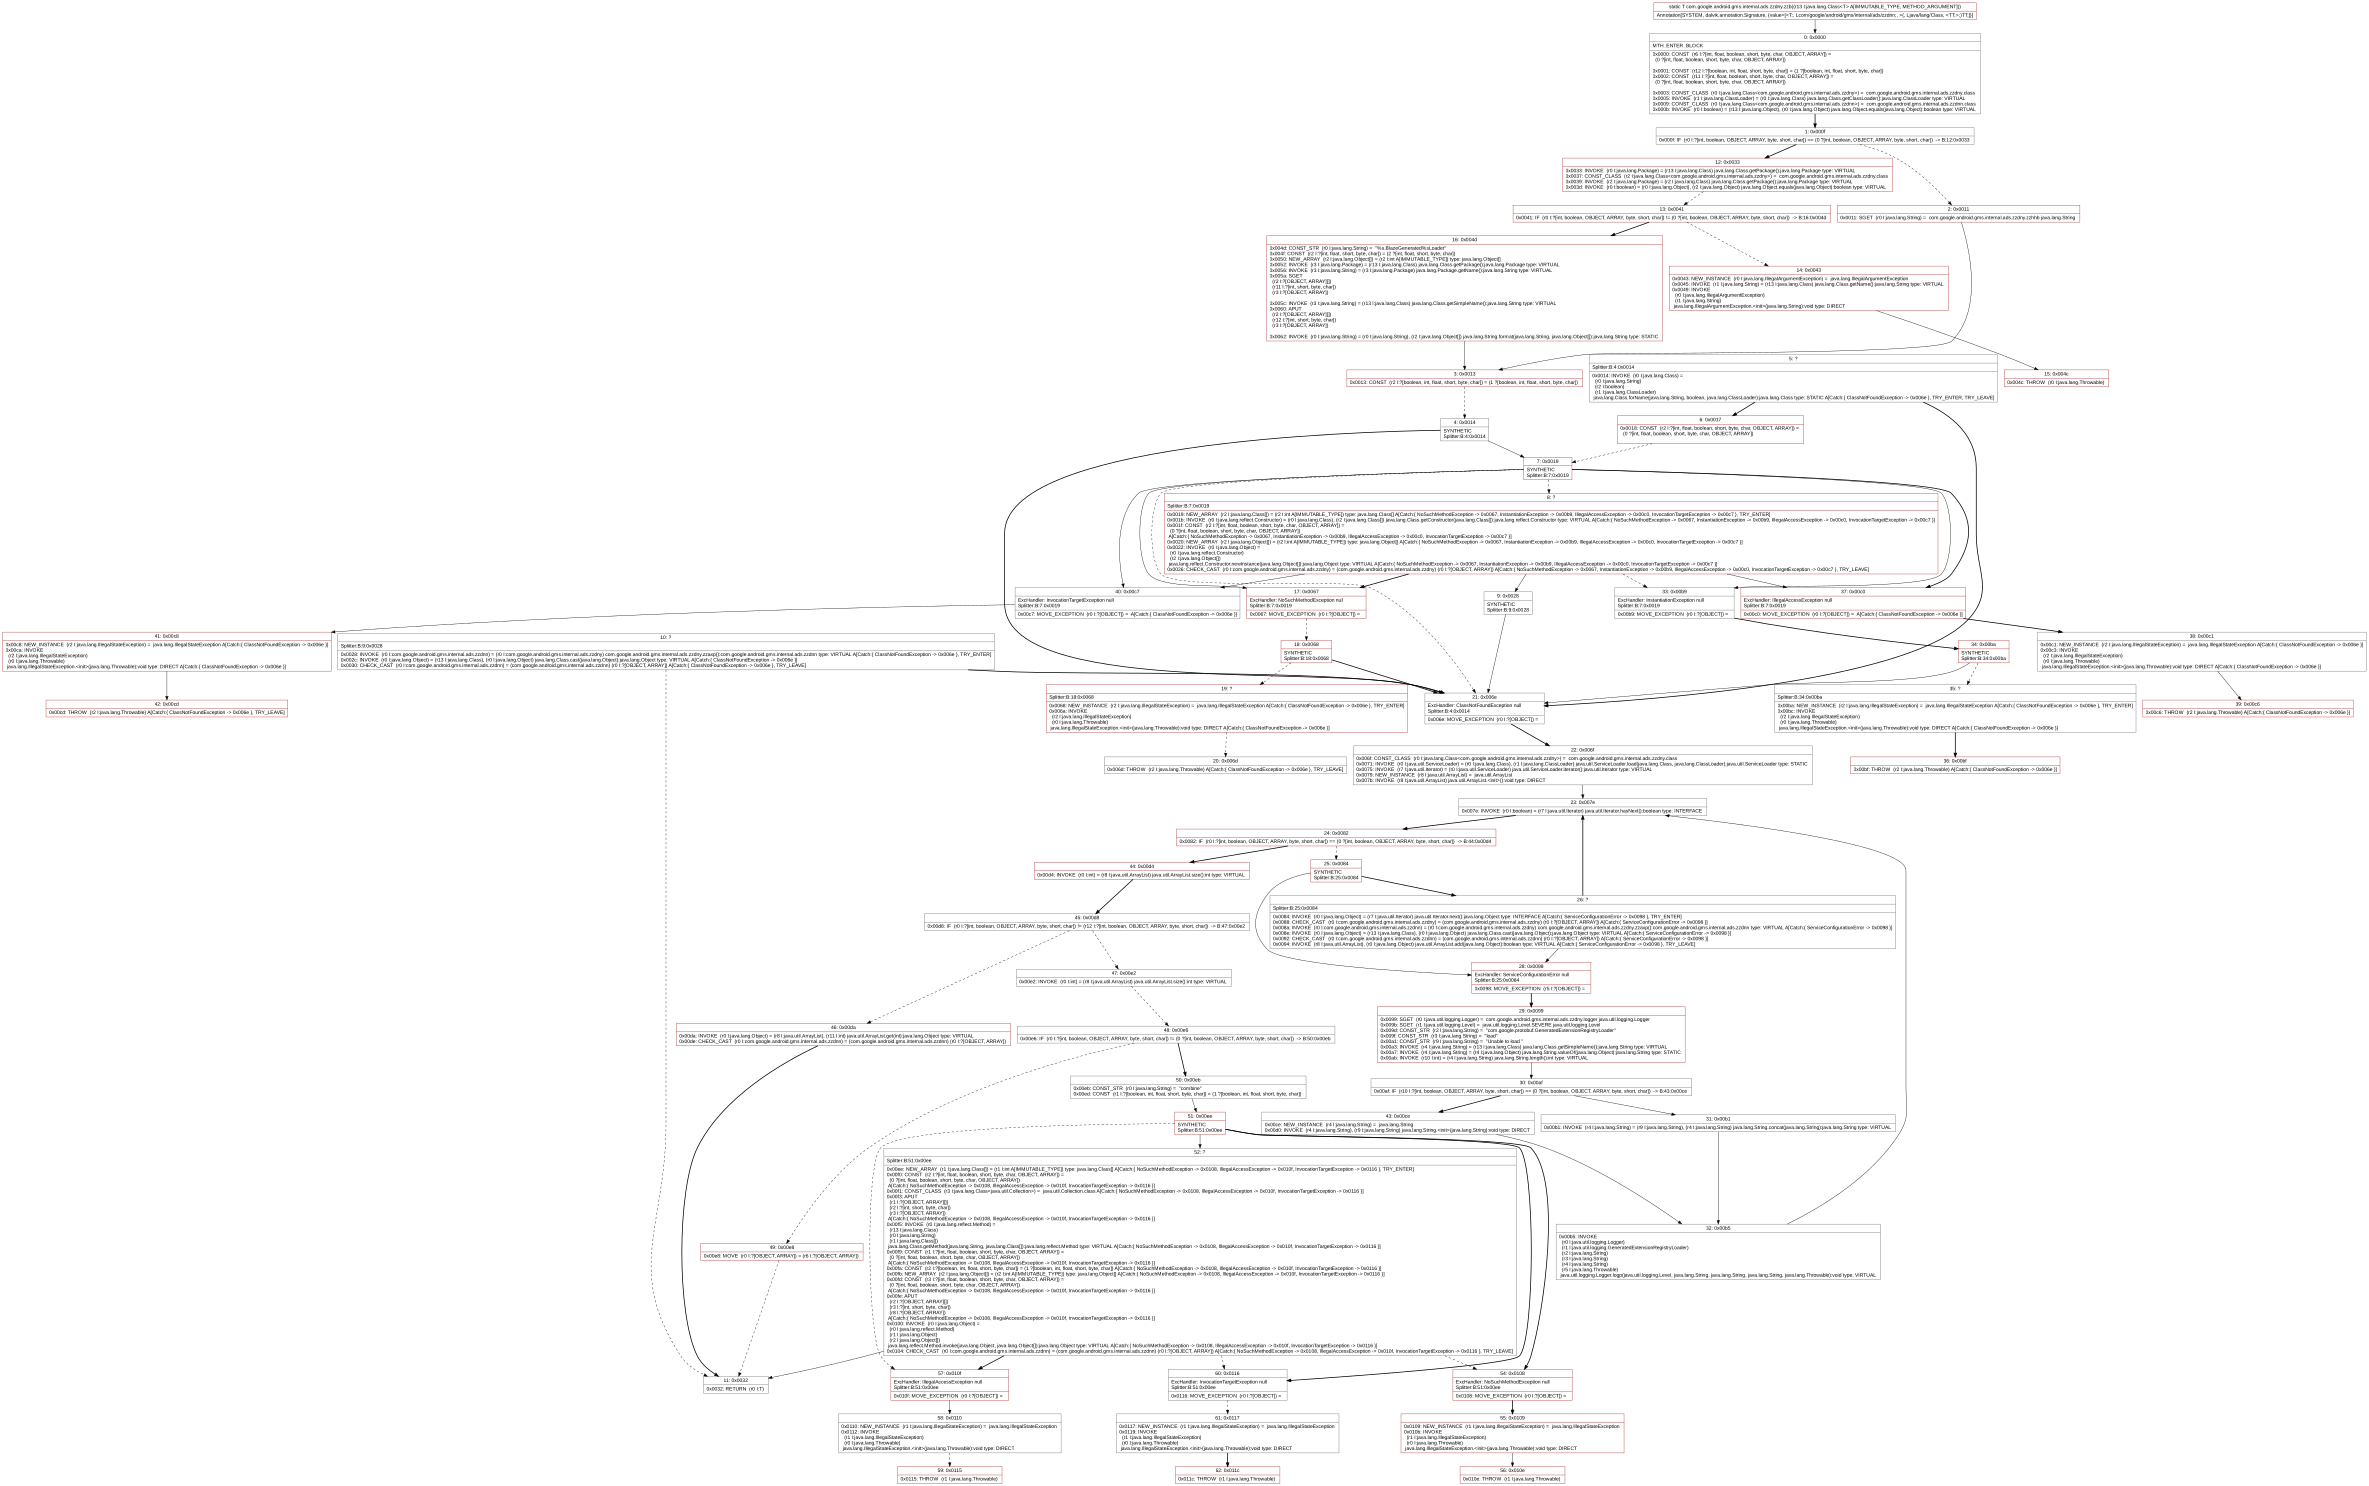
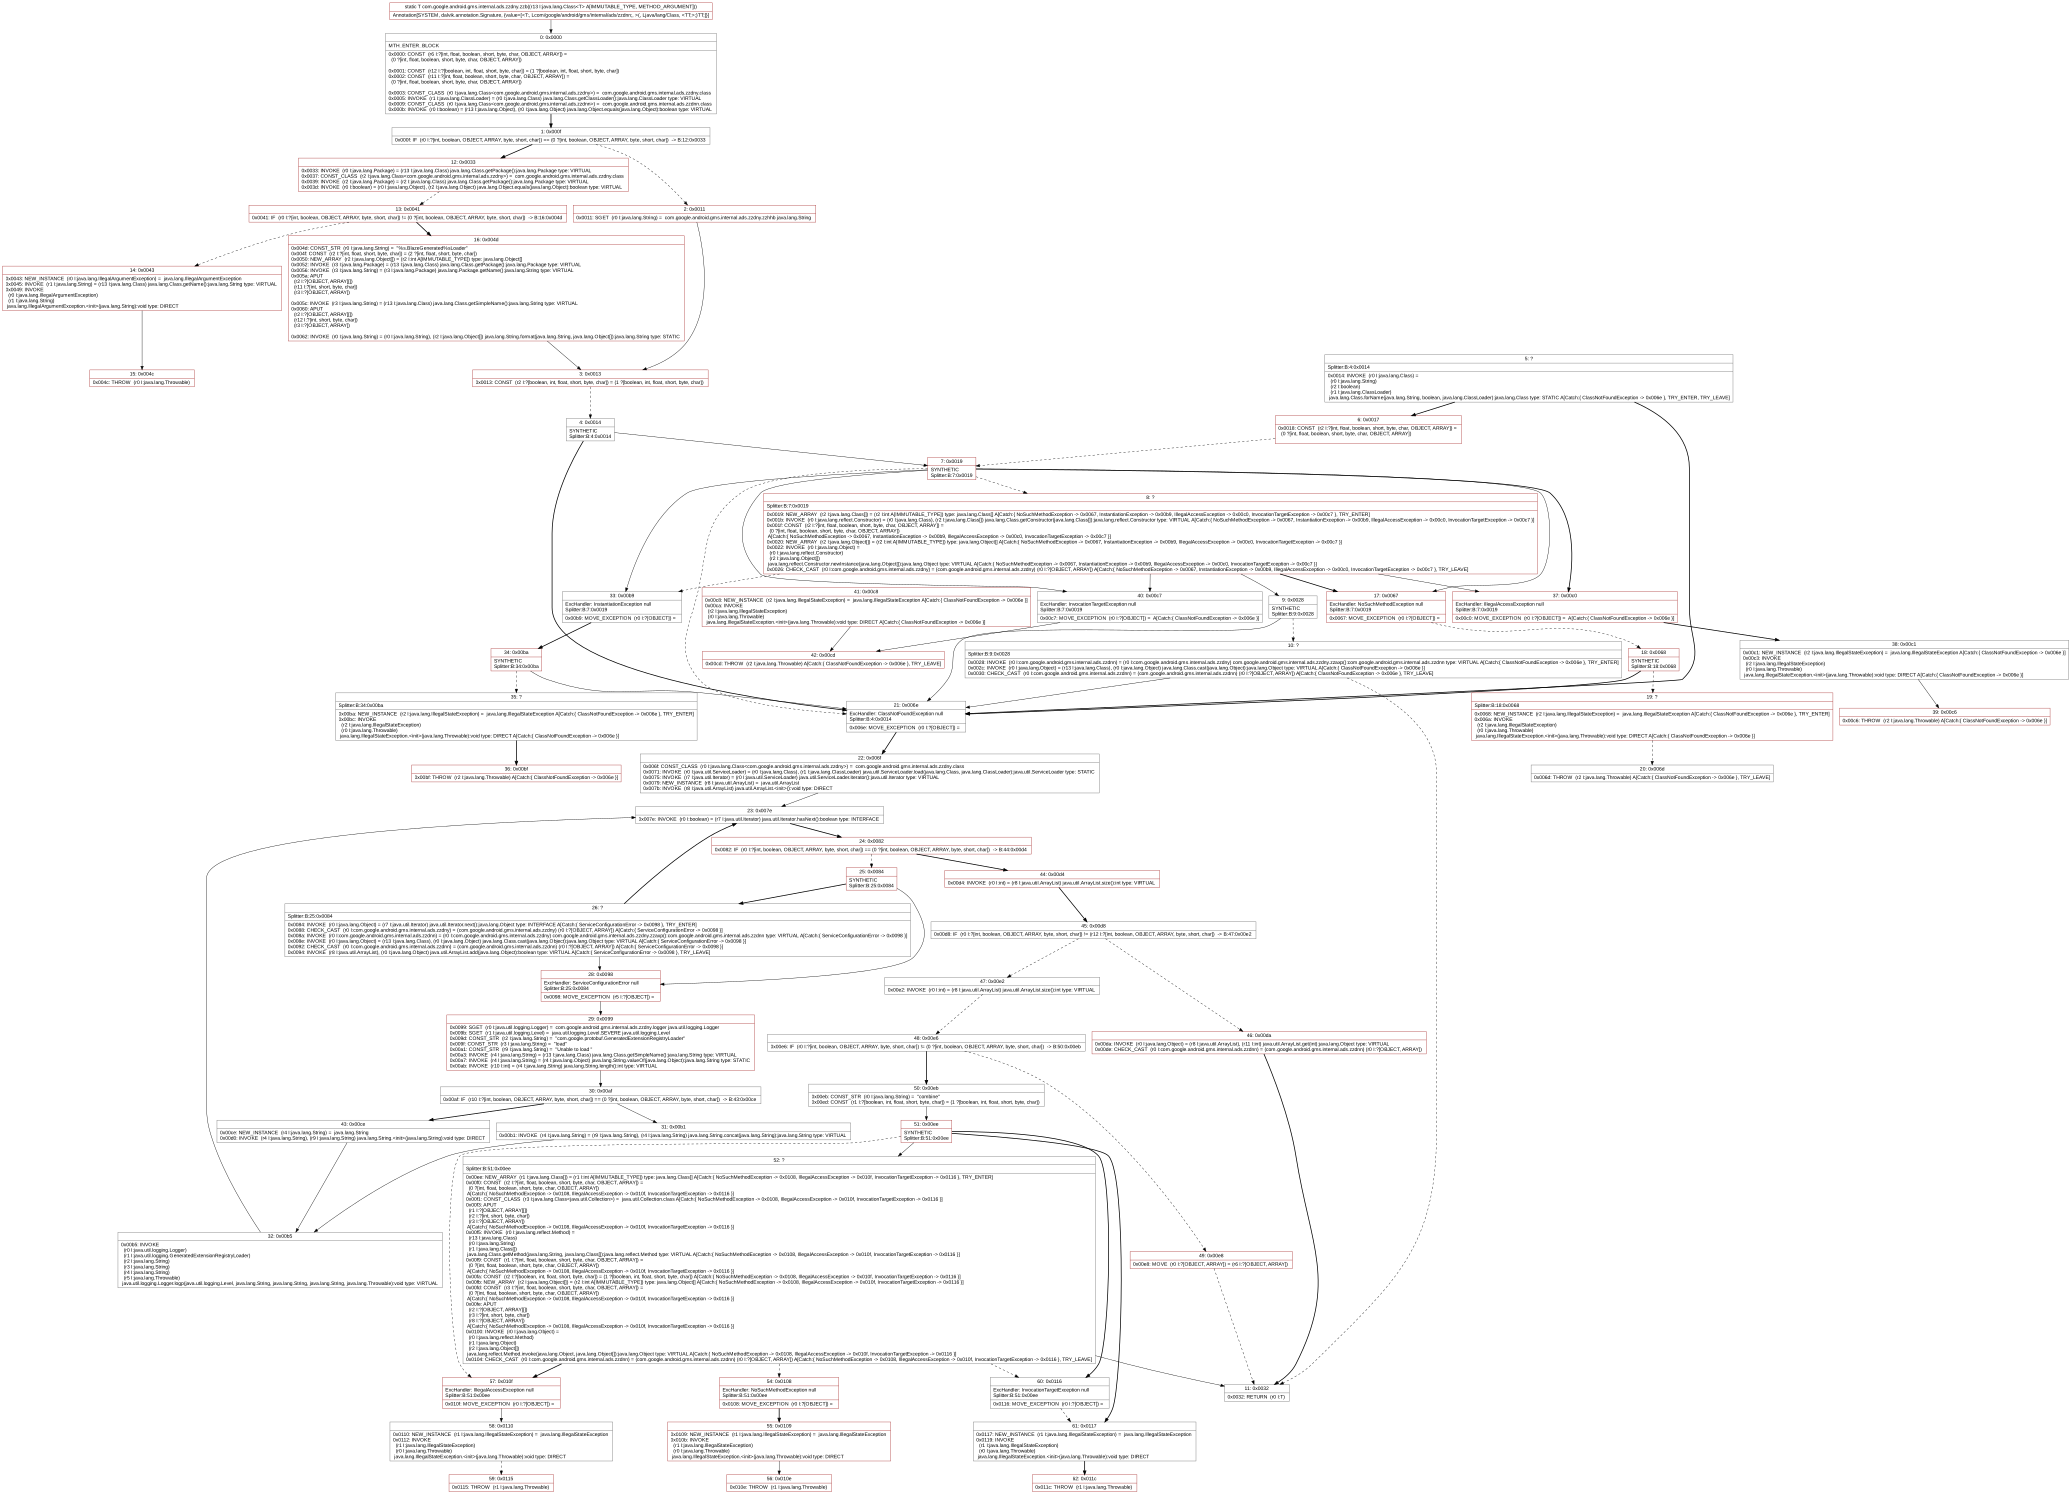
(1287, 276) -> (309, 276)
(675, 614) -> (957, 639)
none -> (1293, 628)
(1170, 673) -> (1070, 693)
(1531, 998) -> (601, 1006)
(1517, 1144) -> (1119, 1208)
